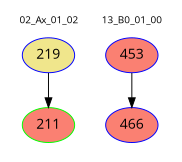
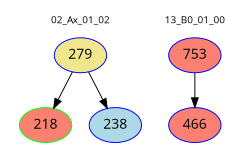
(48, 55) -> (80, 55)
(132, 55) -> (195, 55)
(48, 125) -> (46, 125)
none -> (115, 125)
